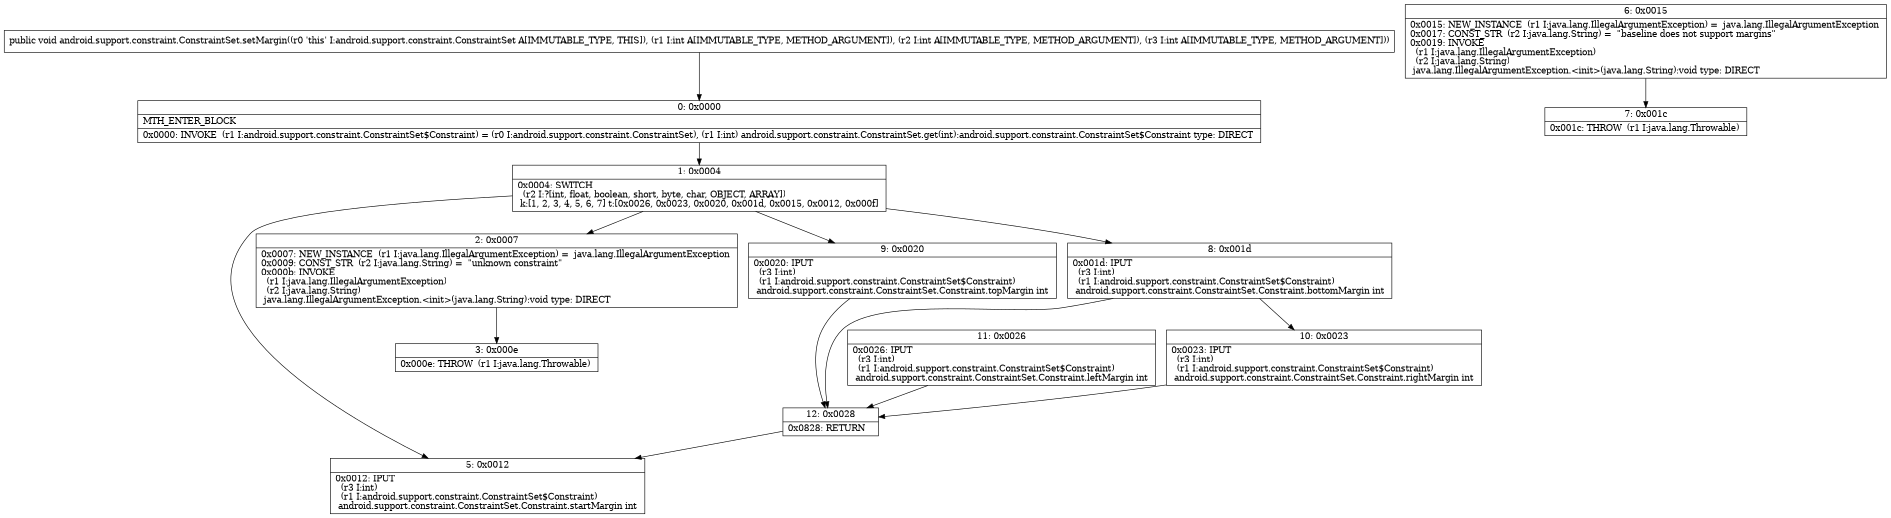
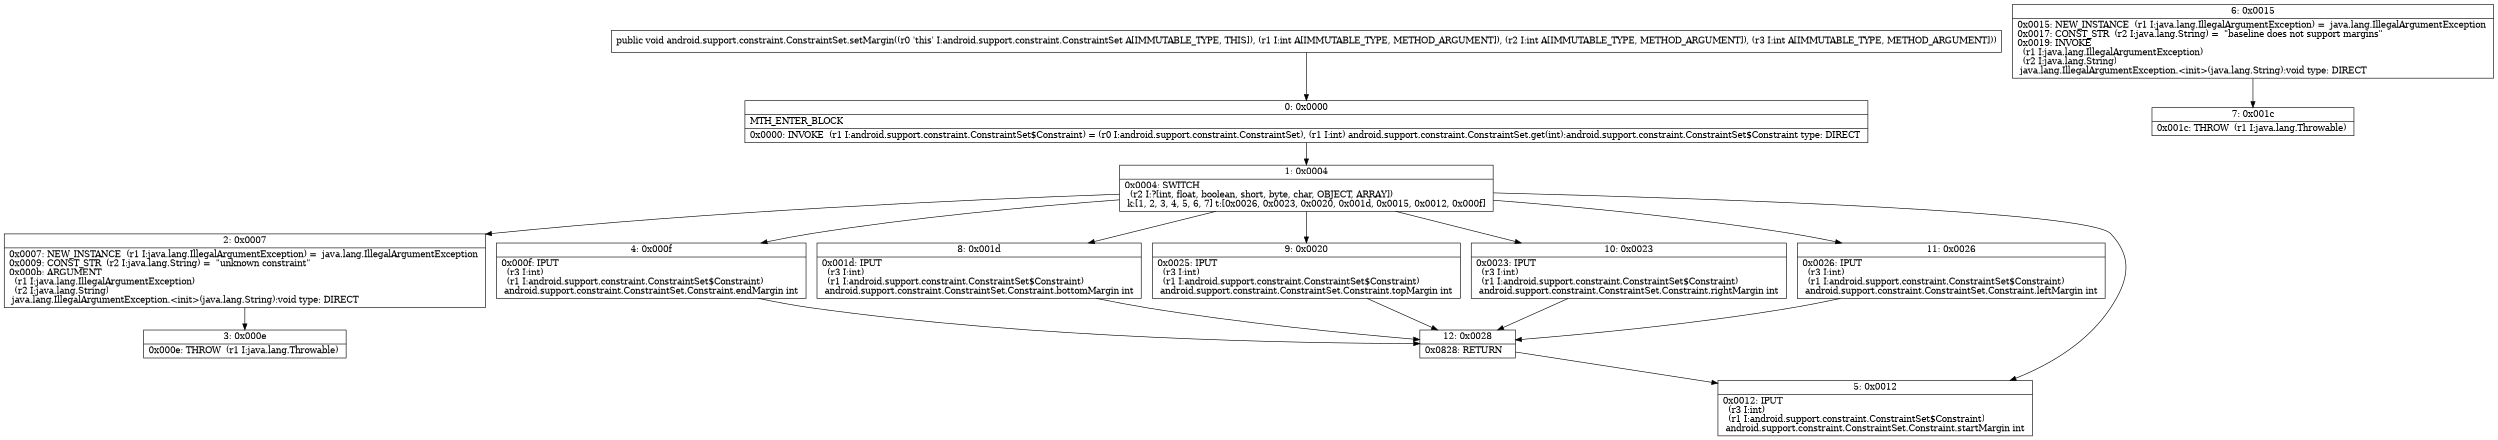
none -> (1665, 217)
(786, 264) -> (1190, 264)
none -> (651, 271)
(301, 273) -> (58, 273)
(1275, 312) -> (1455, 226)
